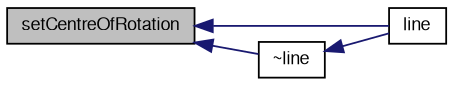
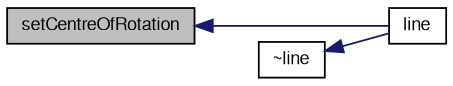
(235, 50) -> none
